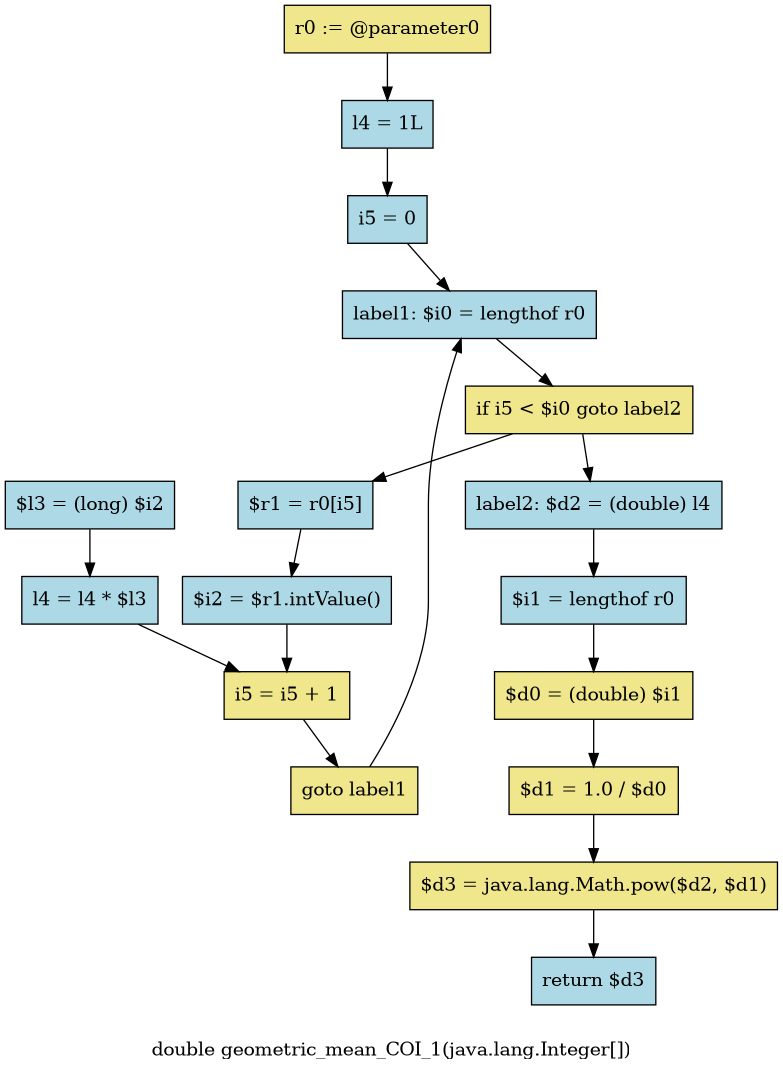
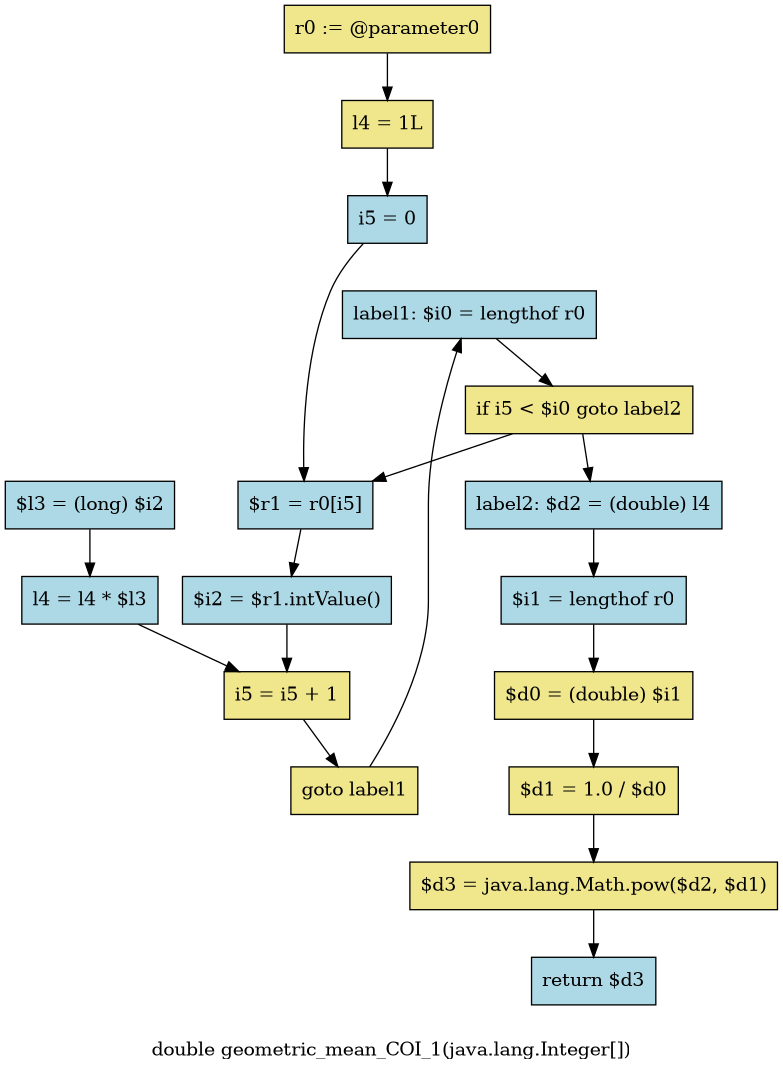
(387, 124) -> (387, 124)
(424, 262) -> (313, 349)
